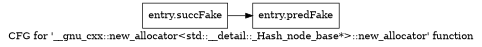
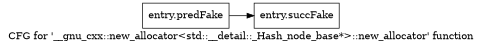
(237, 16) -> (238, 16)
